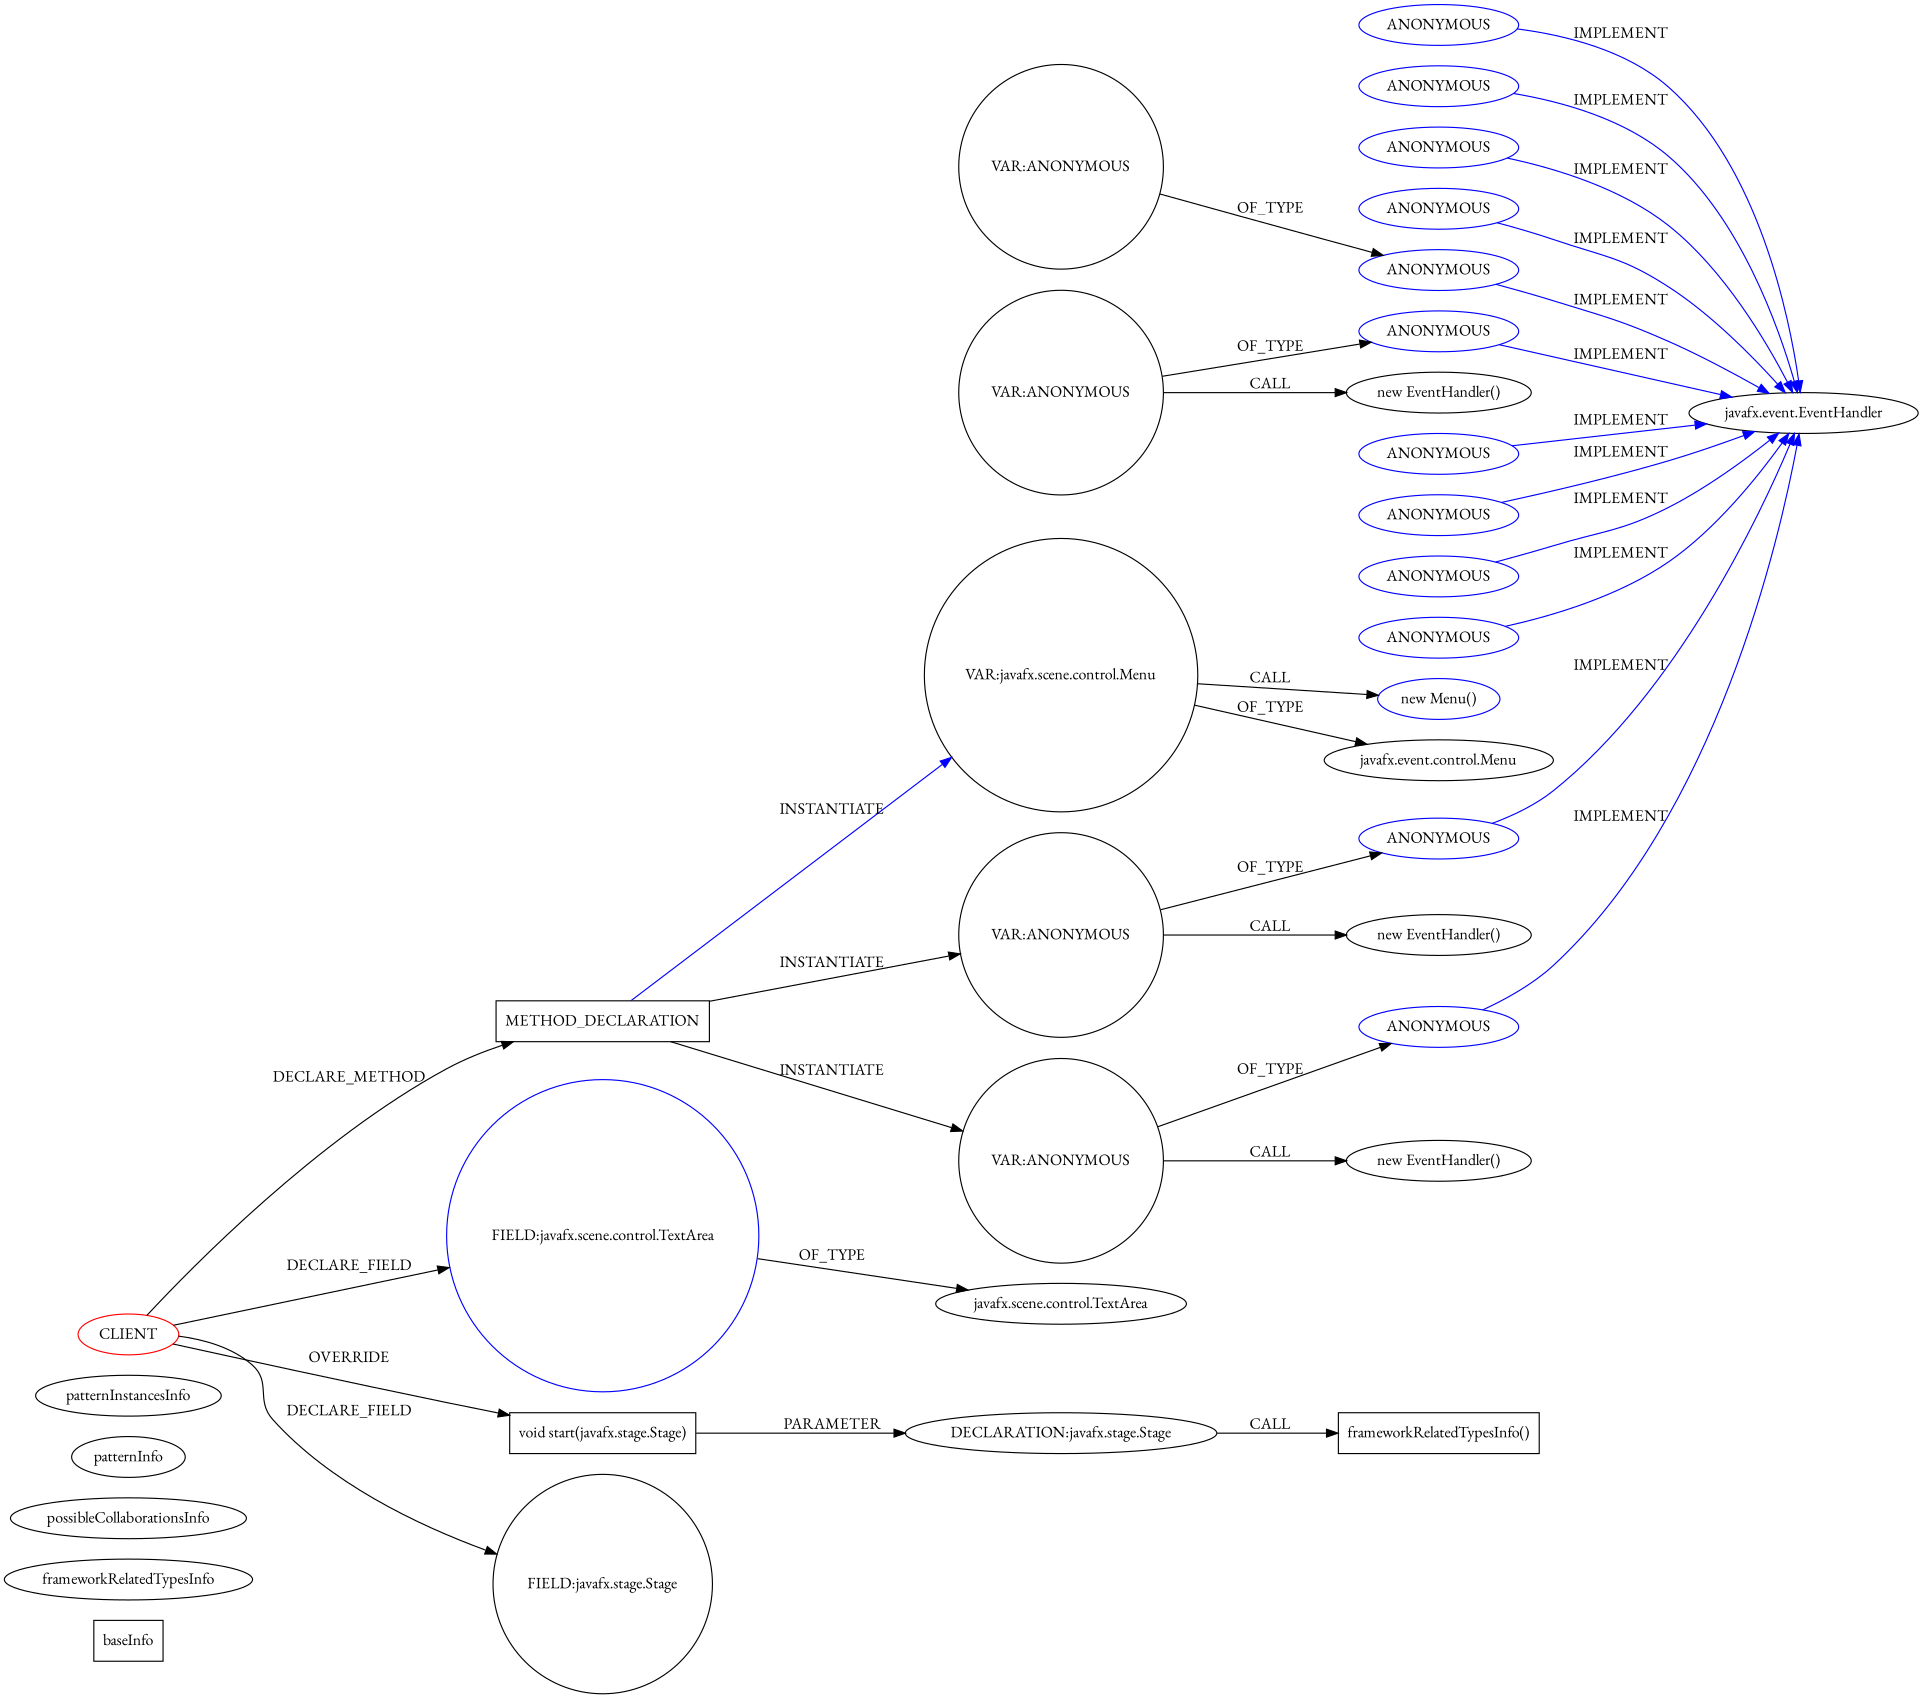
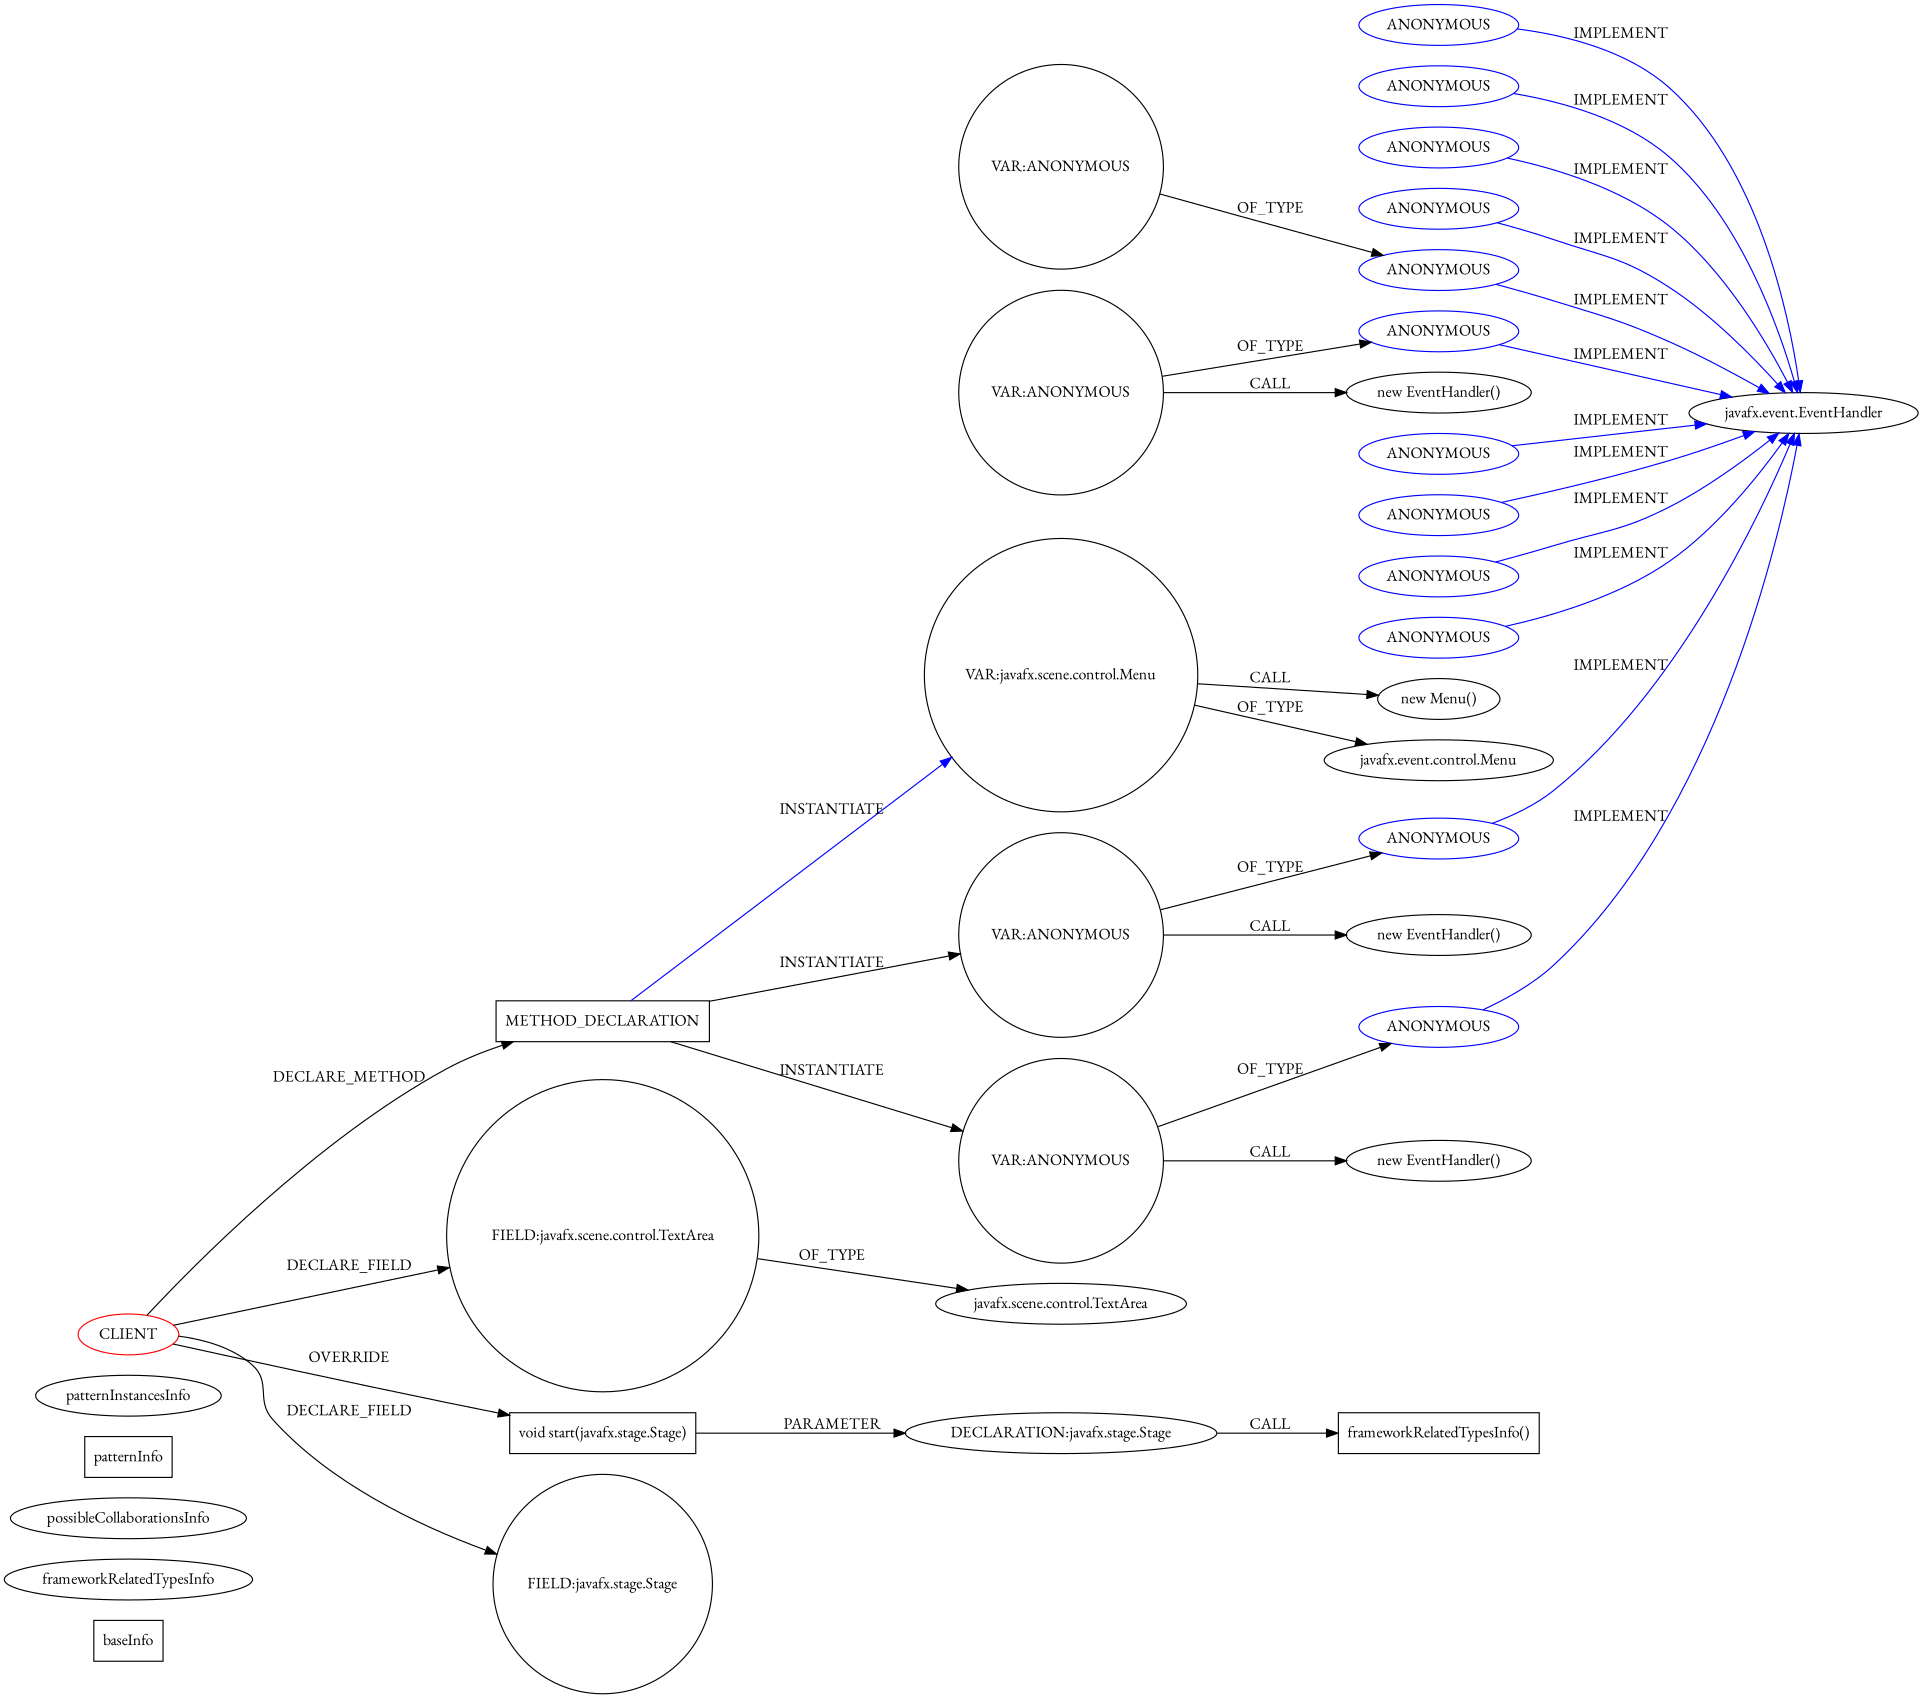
(1439, 699) -> (1439, 699)
(603, 1236) -> (603, 1236)
(128, 1457) -> (128, 1457)
